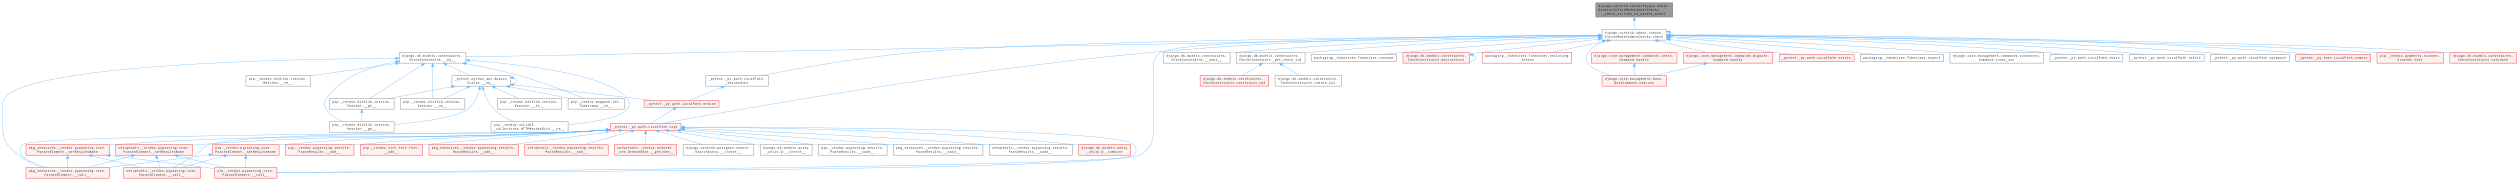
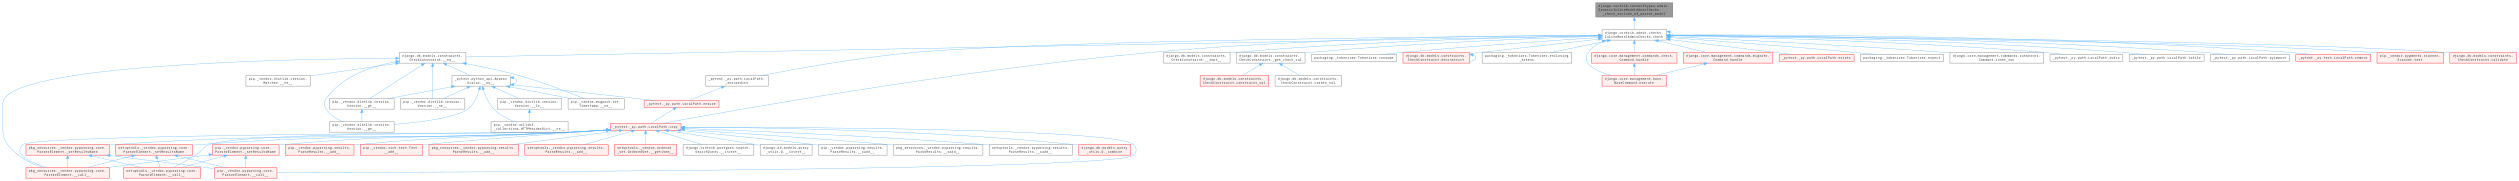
(1527, 58) -> (1527, 58)
(587, 78) -> (530, 117)
(1152, 141) -> (1634, 48)
